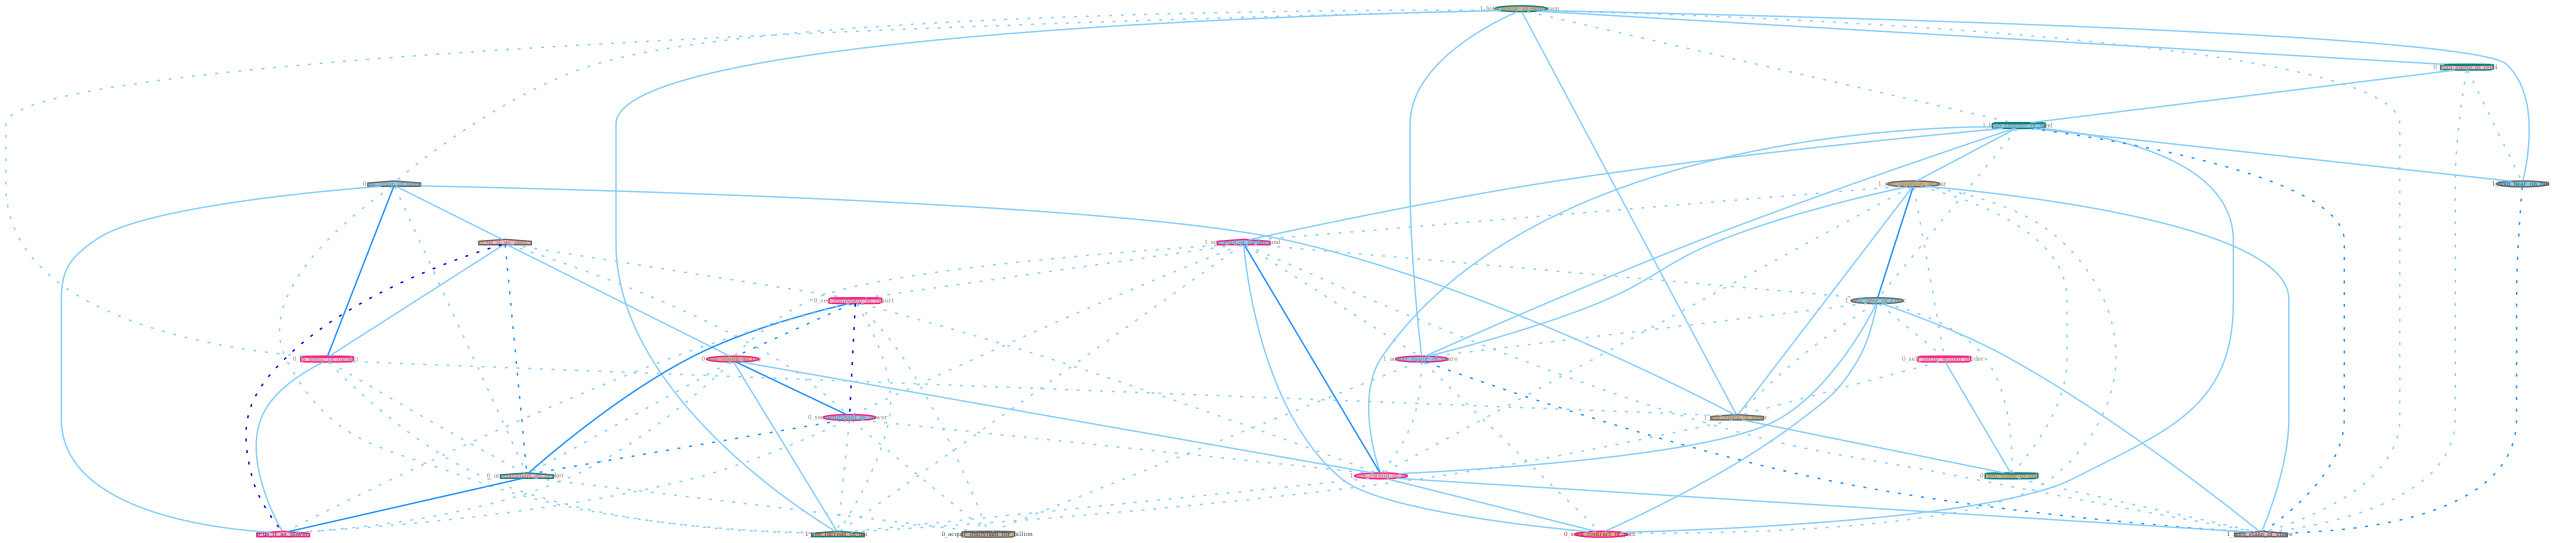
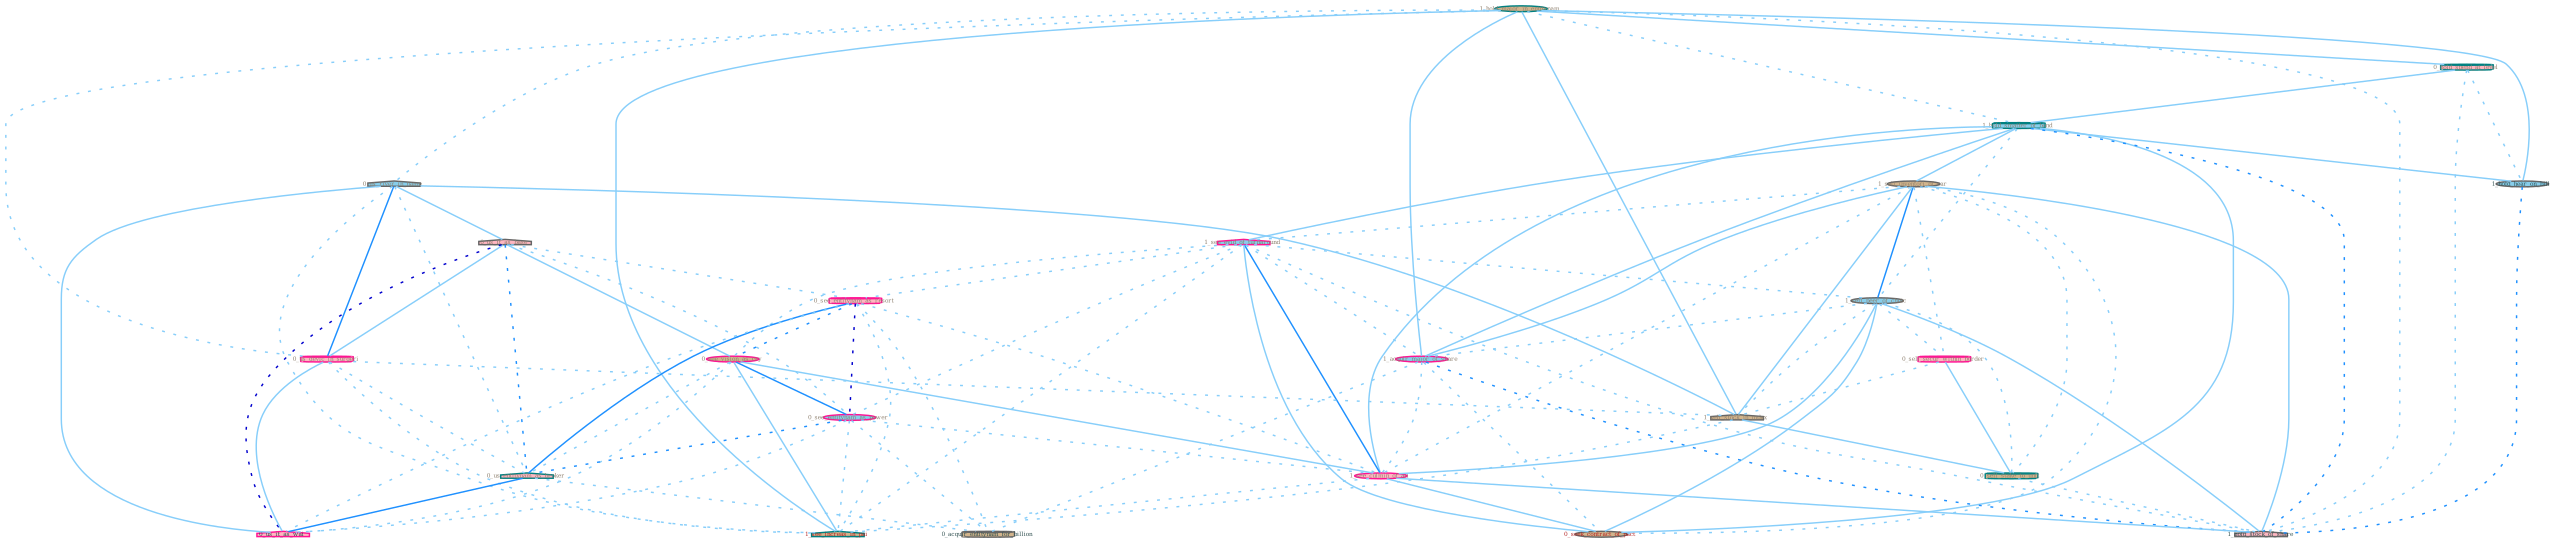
(283, 534) -> (283, 534)
(1601, 534) -> (1601, 534)
(2261, 534) -> (2261, 534)
